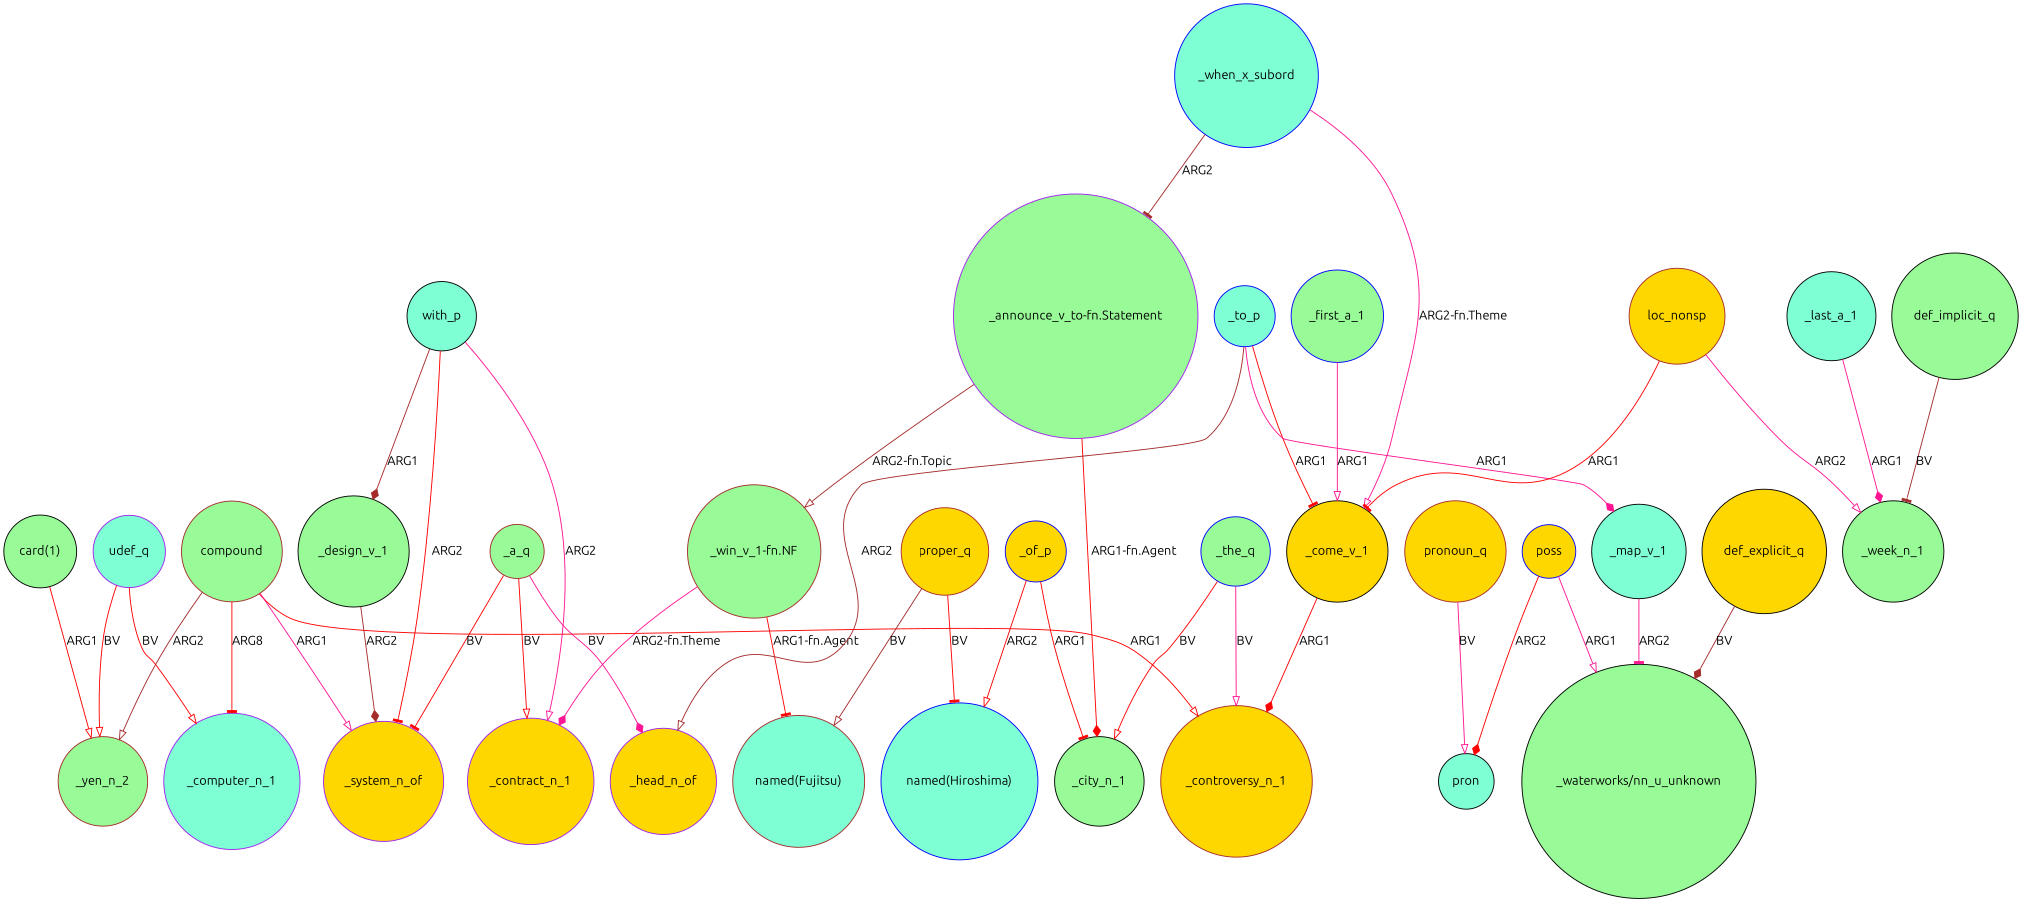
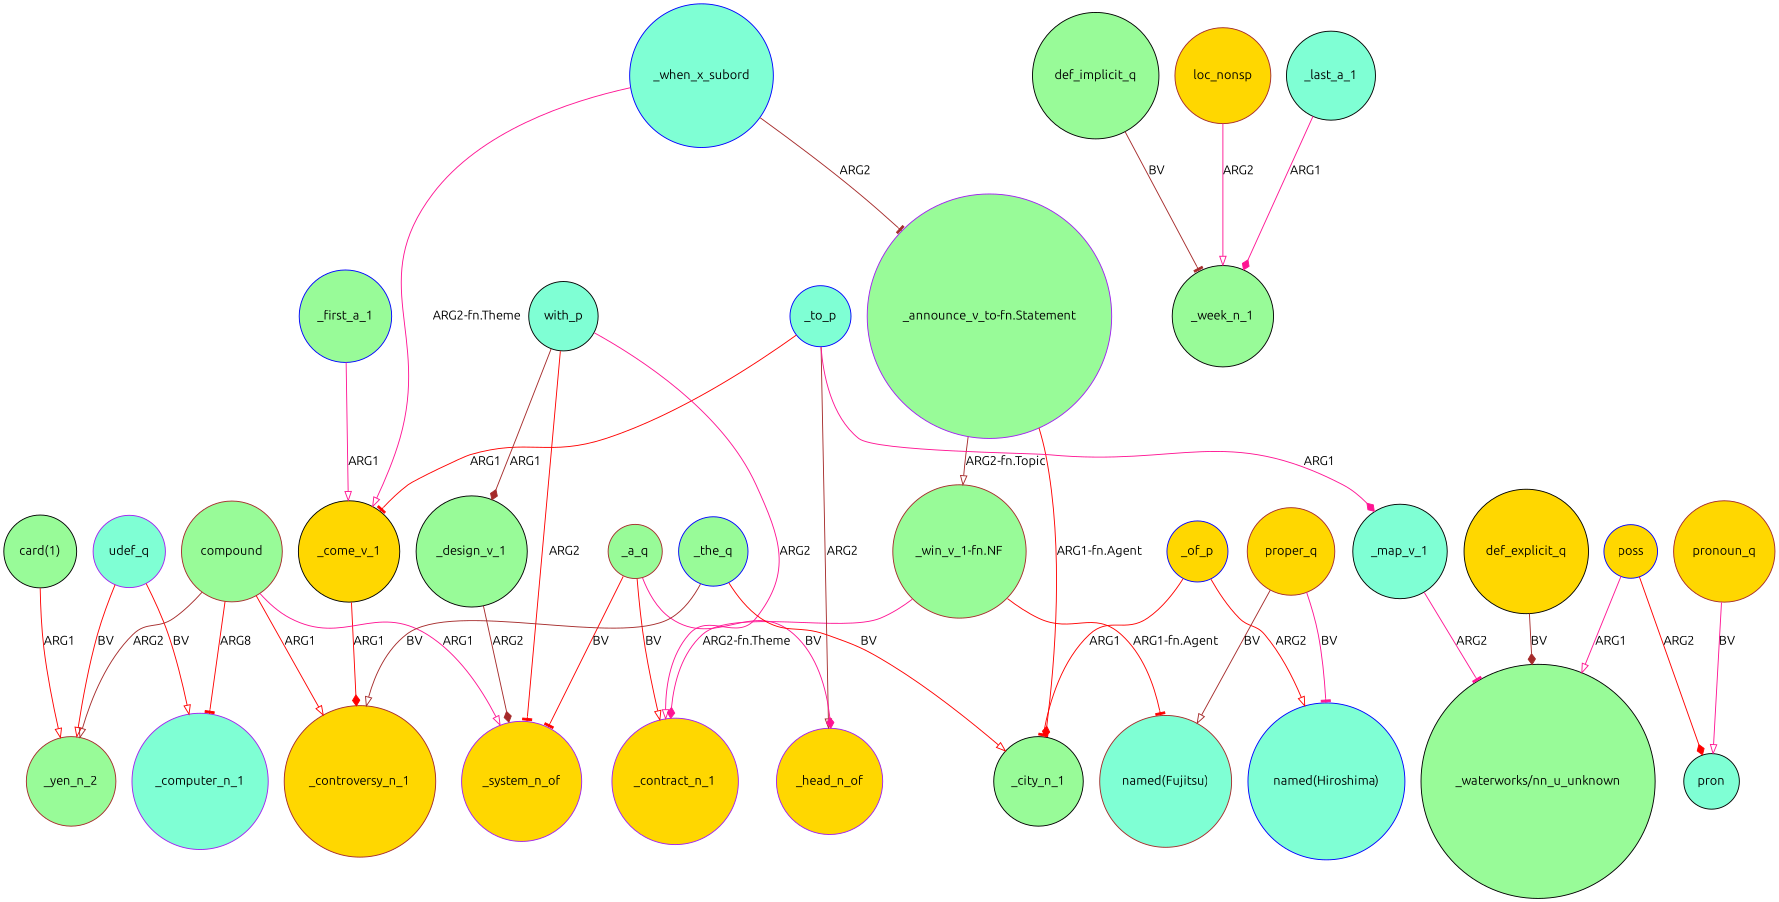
(1528, 482) -> none
(1236, 641) -> (524, 623)
(951, 647) -> (1320, 644)
